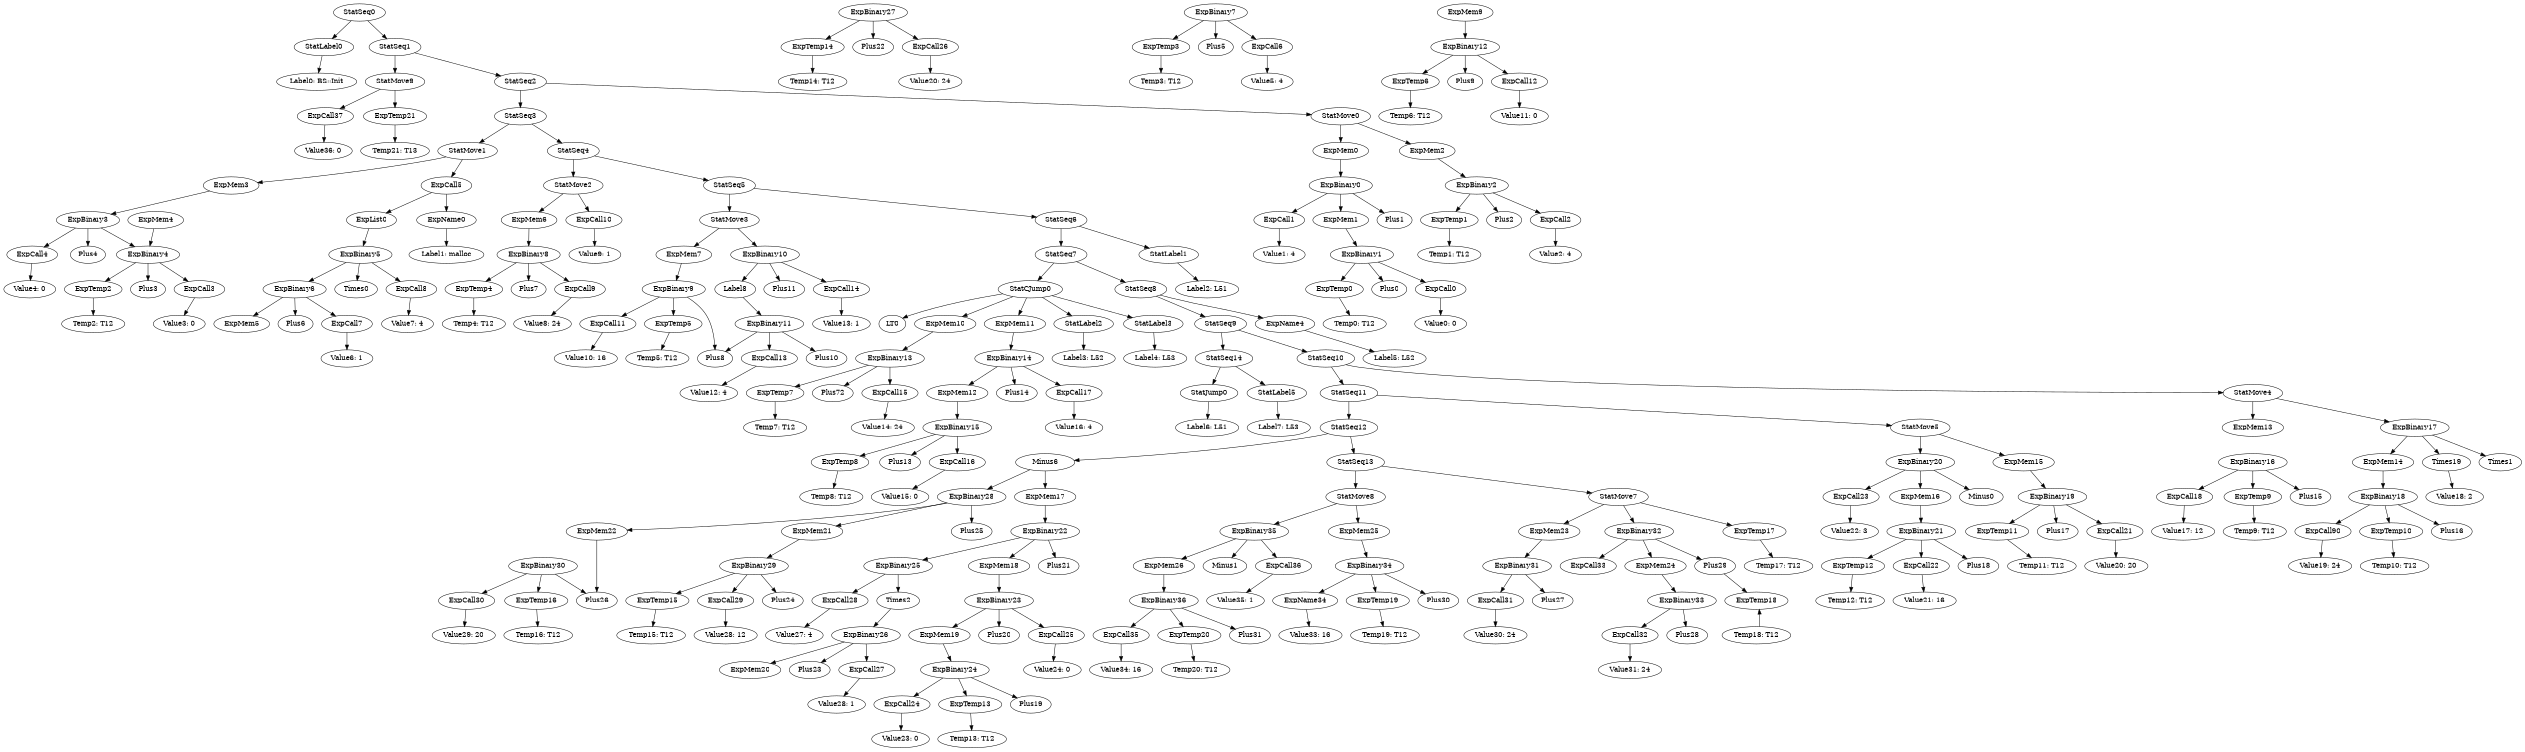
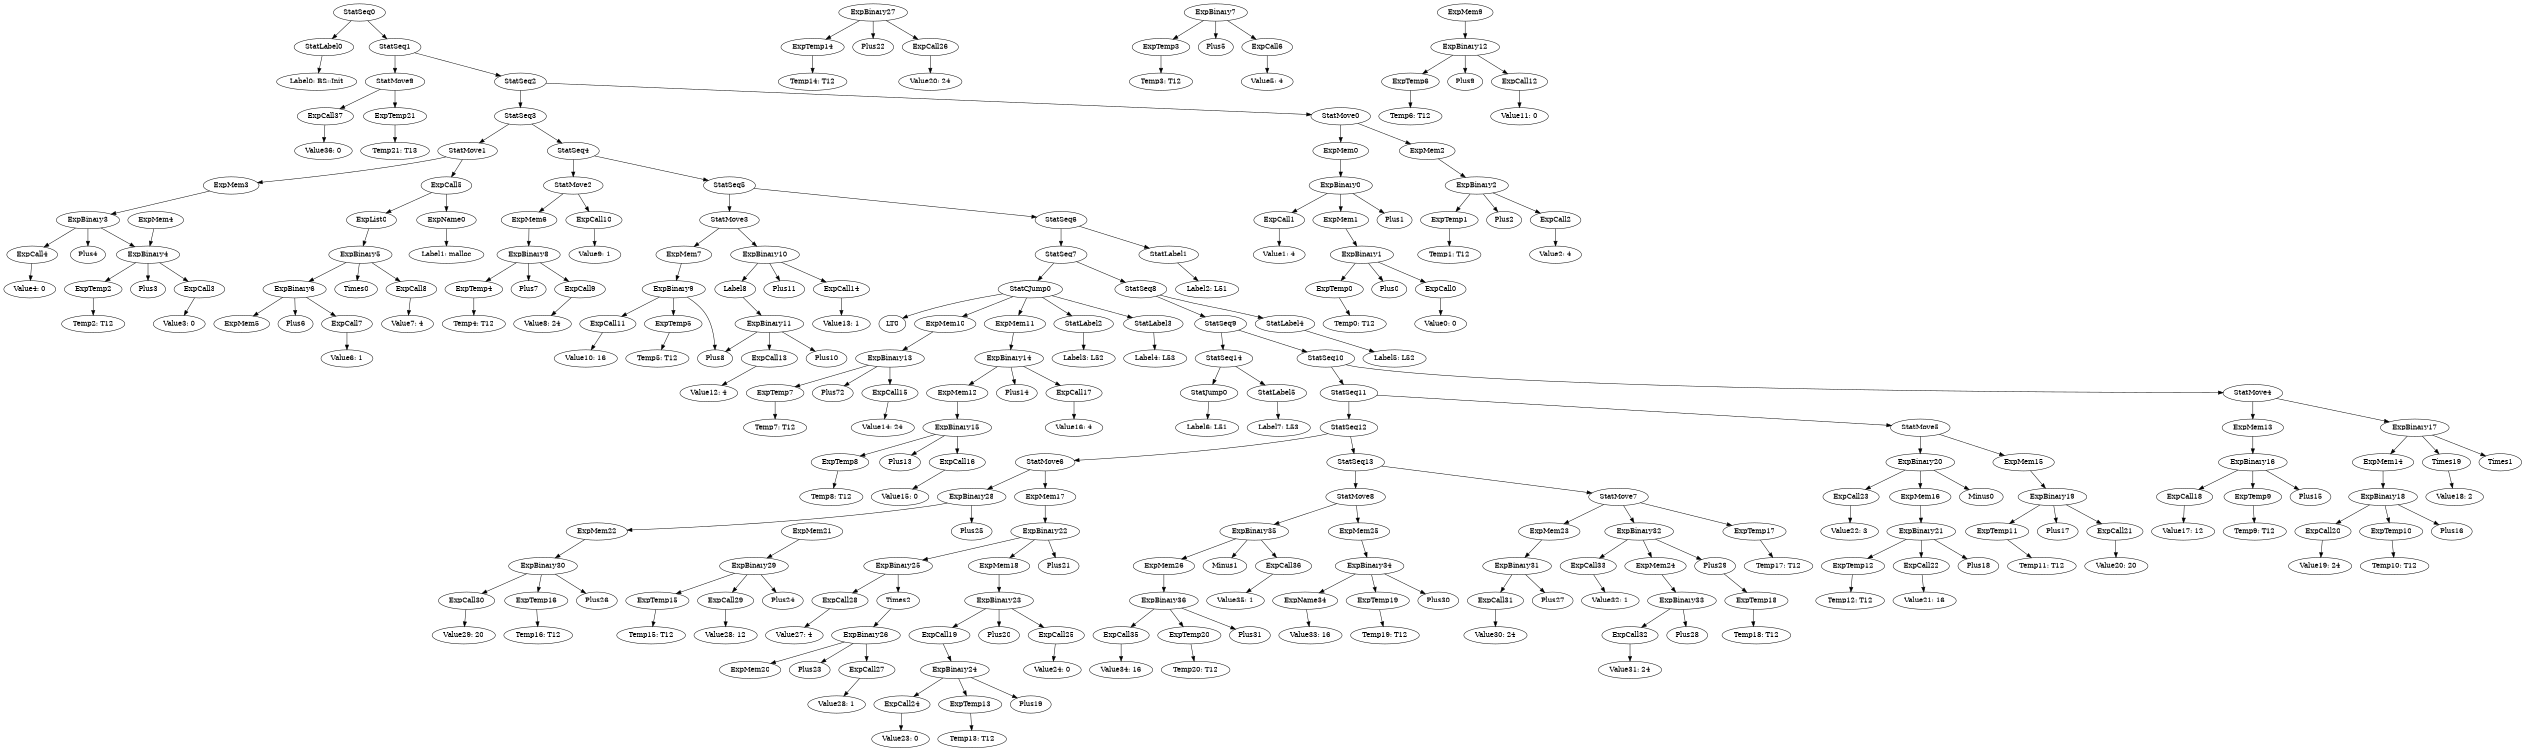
(1285, 324) -> (1285, 324)
none -> (2253, 443)
(1045, 462) -> (1045, 462)
(894, 514) -> none
(2323, 531) -> (2323, 531)
(597, 564) -> (572, 547)
none -> (1610, 601)
(1760, 620) -> (1753, 615)
(939, 635) -> (939, 635)
